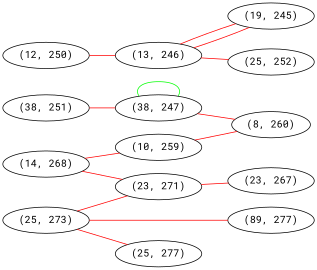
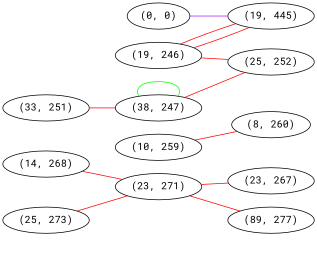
none -> (159, 16)
(271, 16) -> (271, 16)
(46, 55) -> none
(159, 55) -> (159, 55)
(46, 108) -> (46, 108)
(216, 117) -> (215, 85)
(102, 156) -> none
(159, 220) -> (215, 203)
(159, 254) -> none
